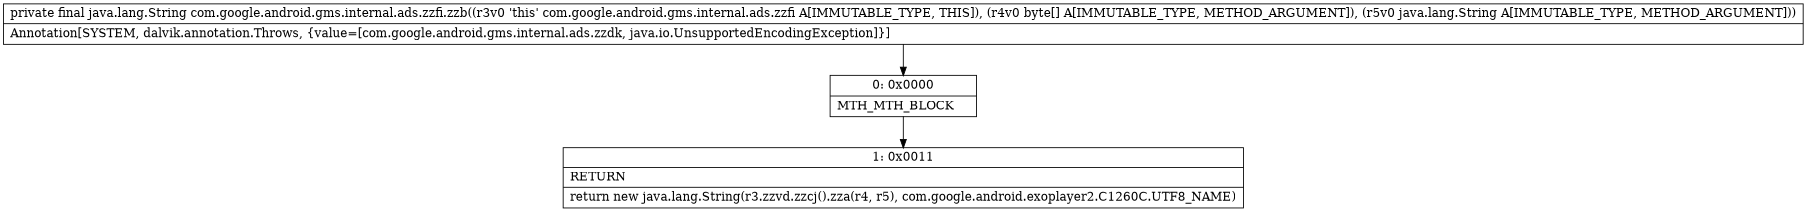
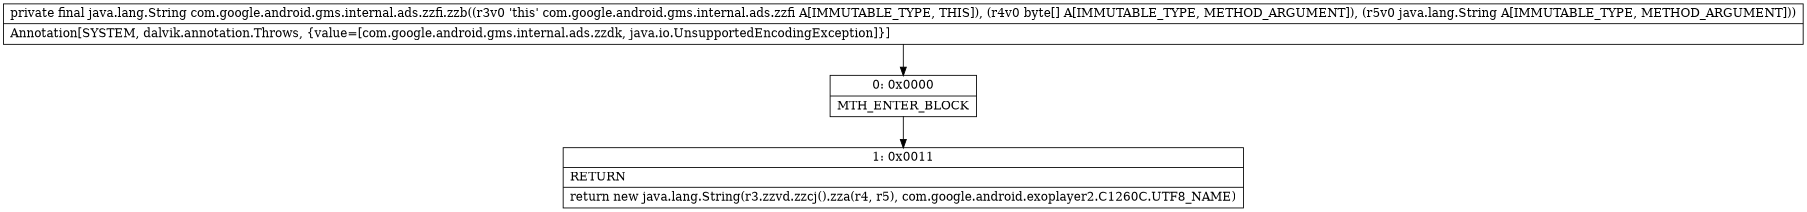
(896, 106) -> (903, 106)
